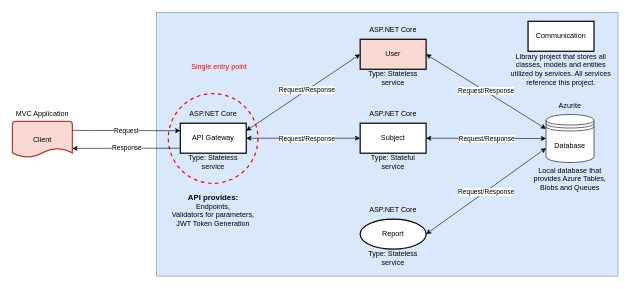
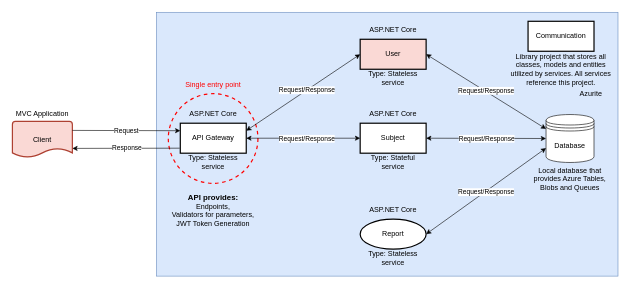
(219, 67) -> (213, 85)
(570, 106) -> (591, 94)
